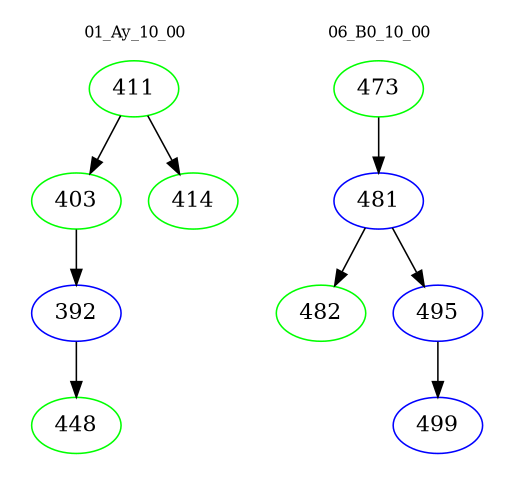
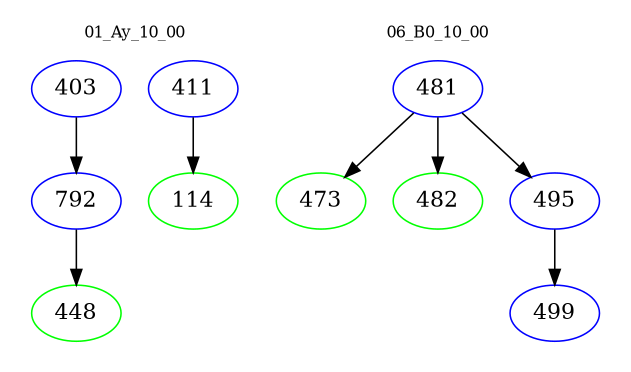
(134, 89) -> (193, 89)
(379, 137) -> (385, 140)
(109, 138) -> none
(76, 201) -> (76, 89)
(193, 201) -> (193, 201)
(76, 313) -> (76, 201)
